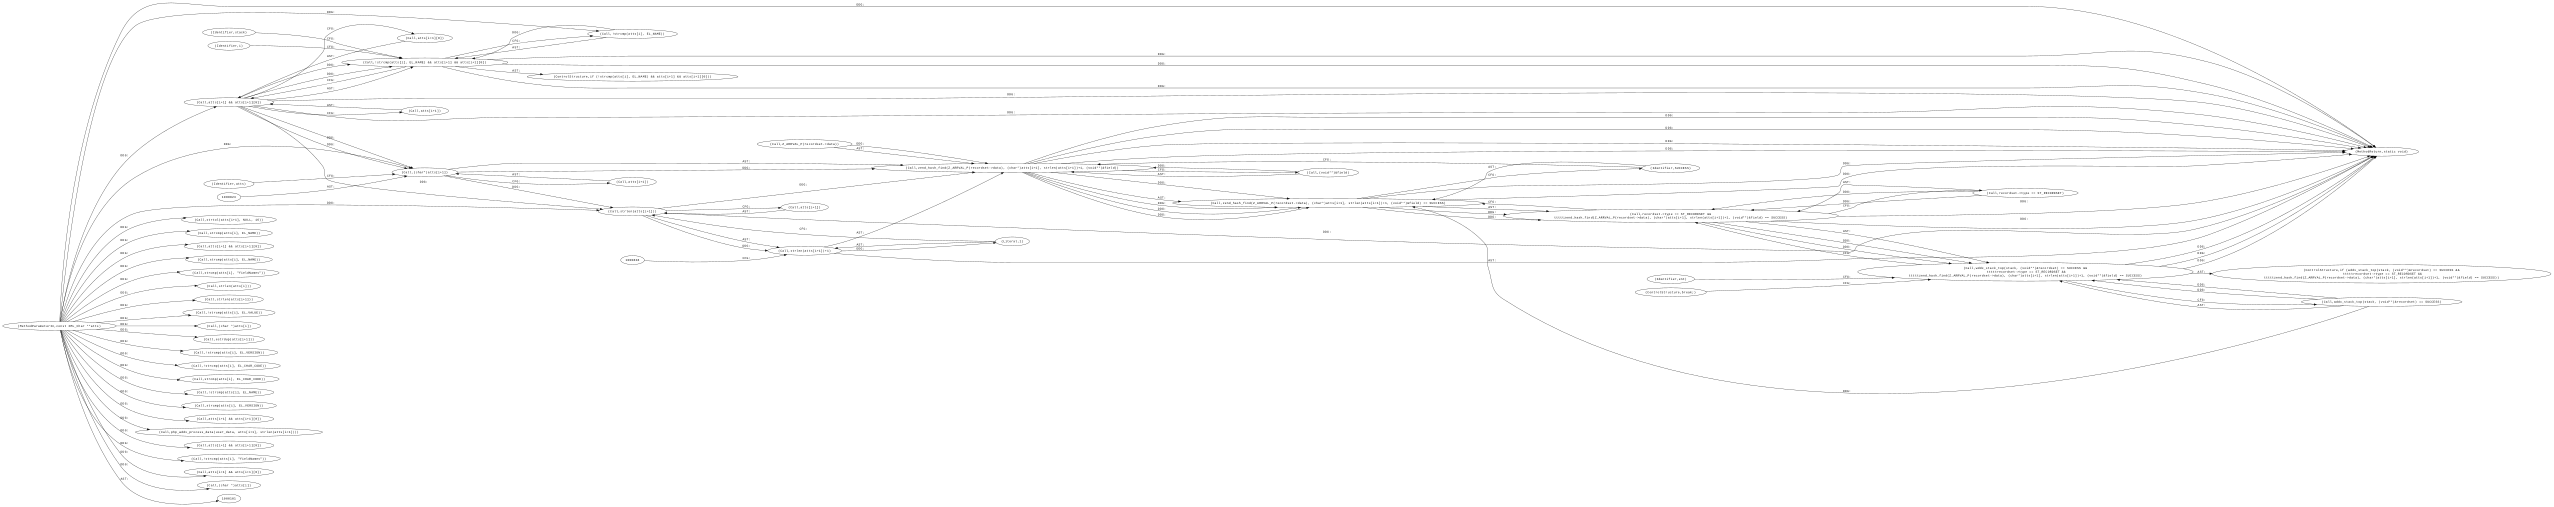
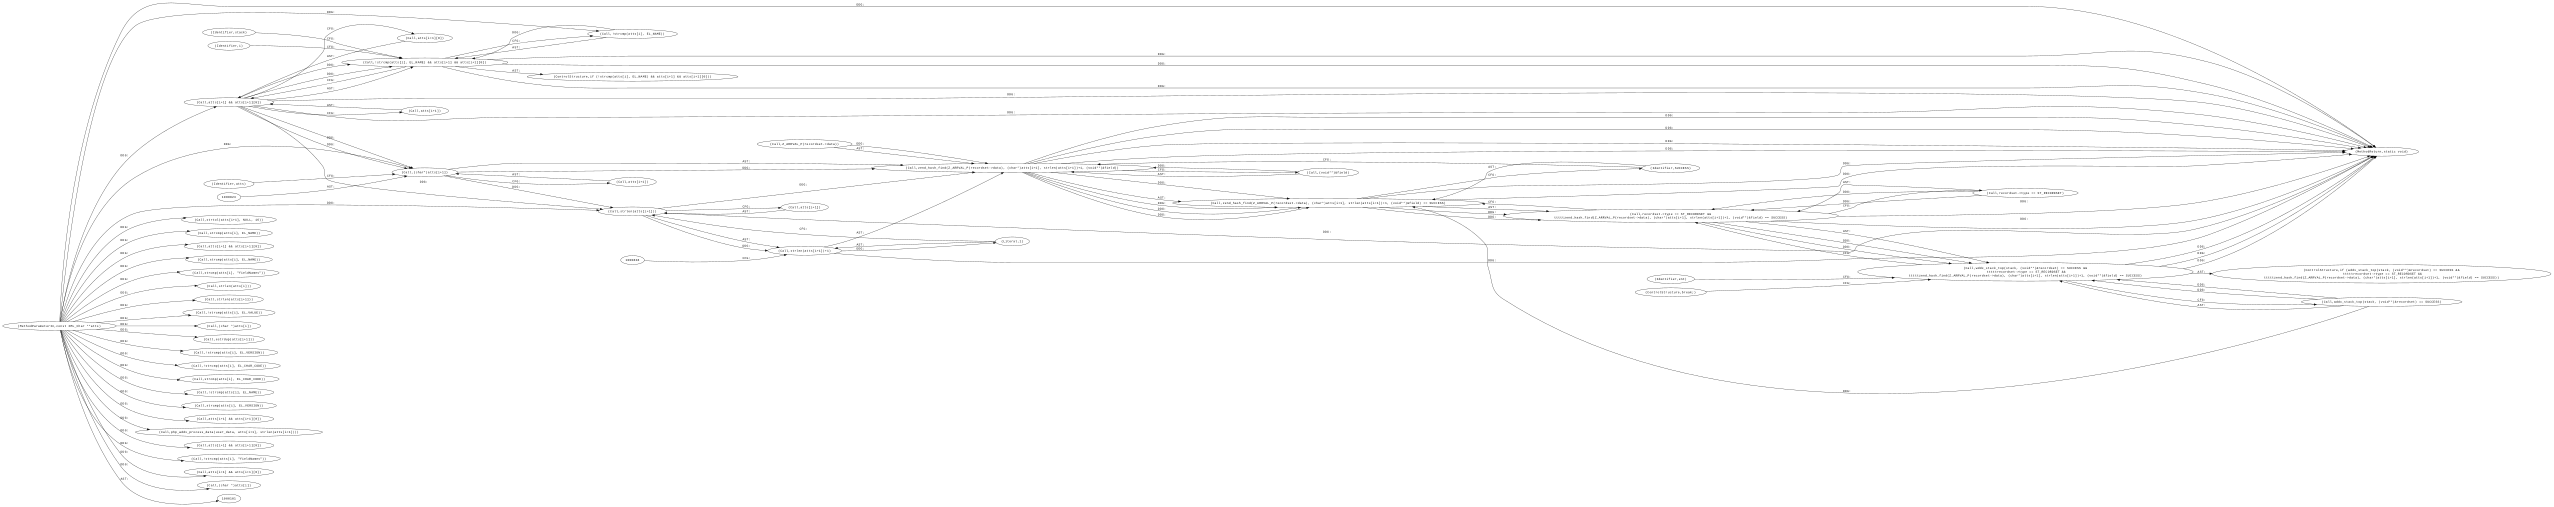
(1493, 260) -> (1493, 260)
